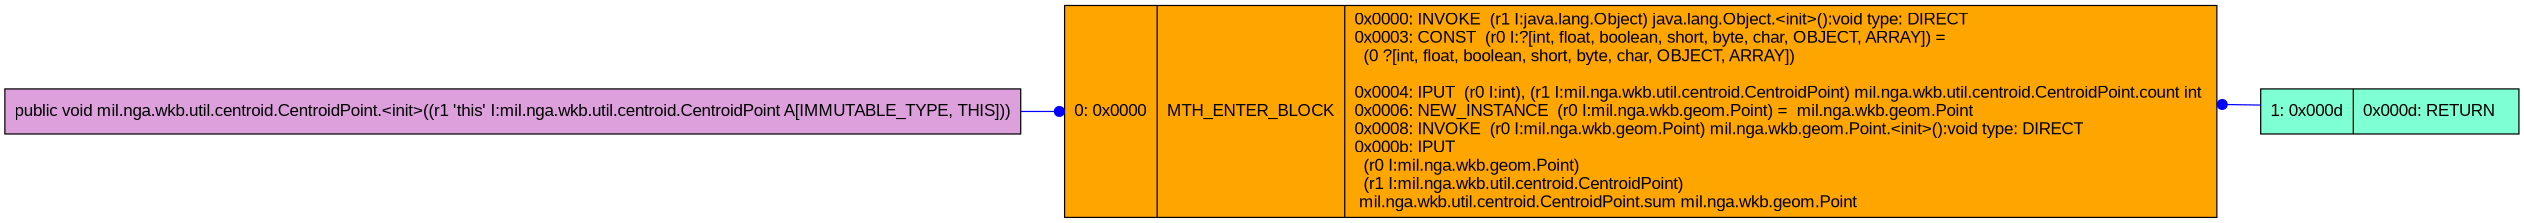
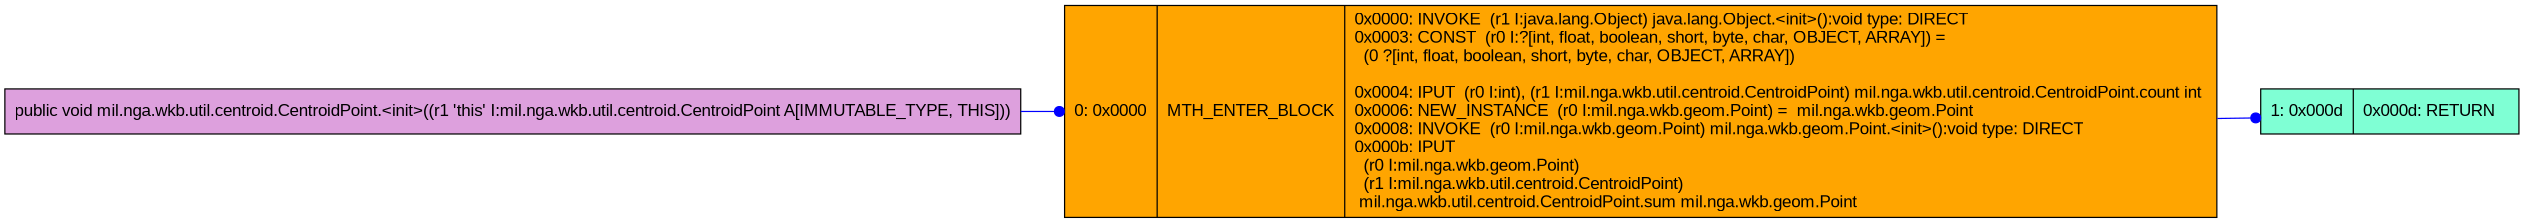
(2244, 105) -> (2234, 118)
